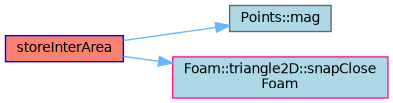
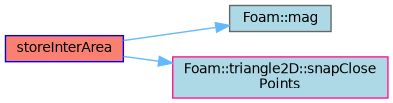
(280, 19) -> (280, 19)
(280, 77) -> (280, 77)
